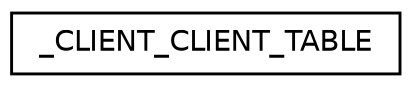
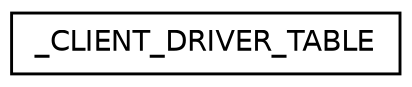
(206, 43) -> (206, 43)
